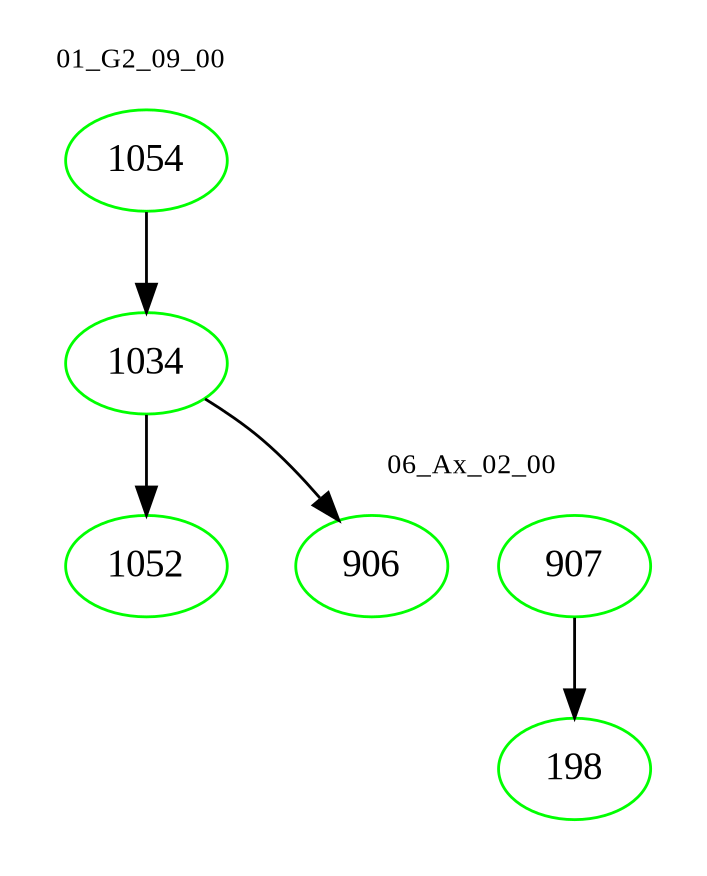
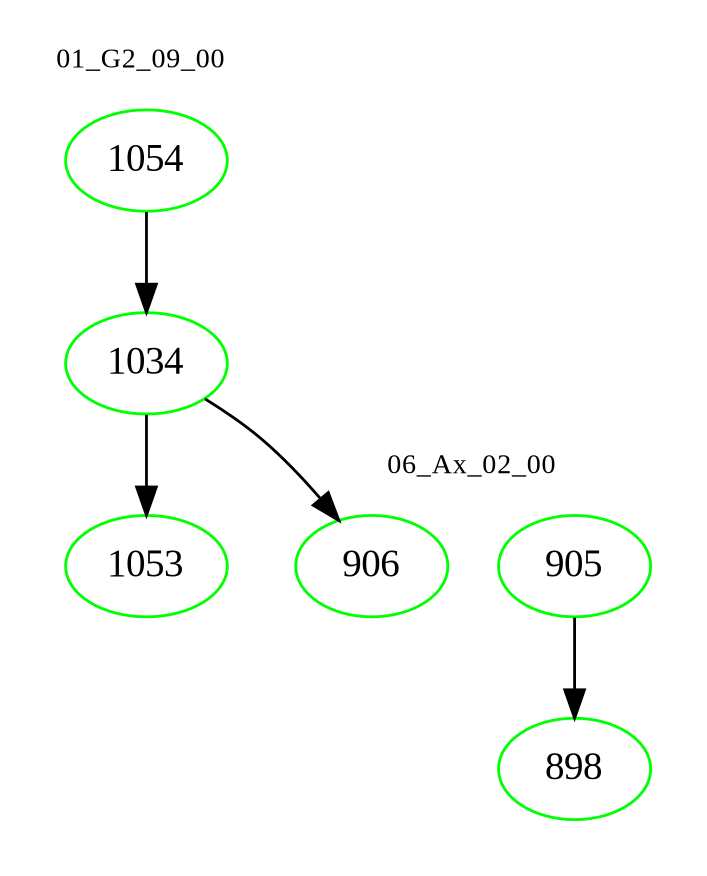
(146, 566) -> (146, 566)
(575, 566) -> (575, 566)
(575, 769) -> (575, 769)
